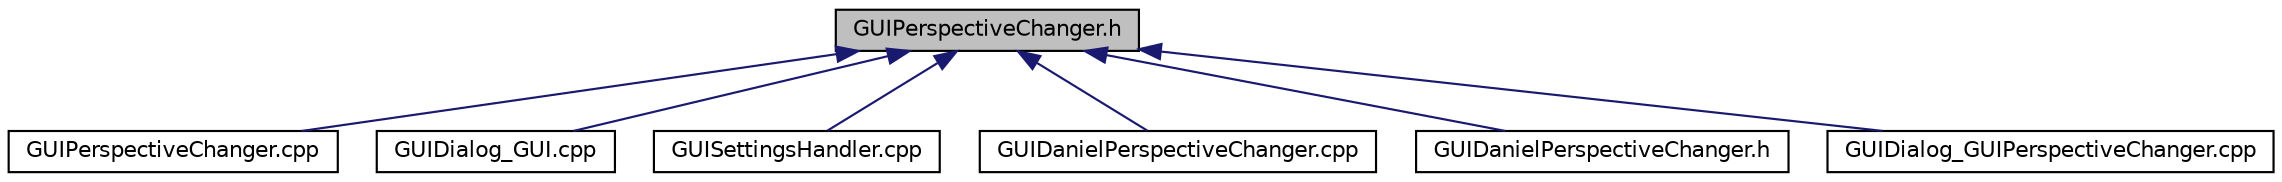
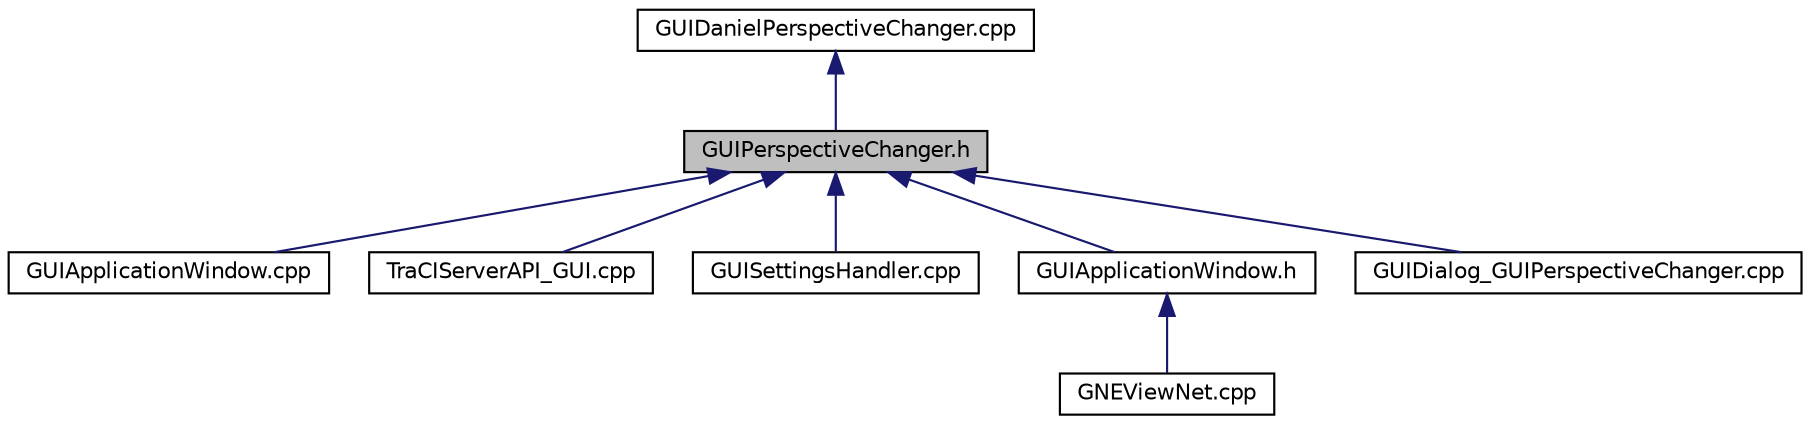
(1092, 97) -> (836, 102)
(173, 152) -> (169, 273)
(496, 152) -> (511, 273)
(1602, 152) -> (1167, 273)
none -> (1167, 394)
